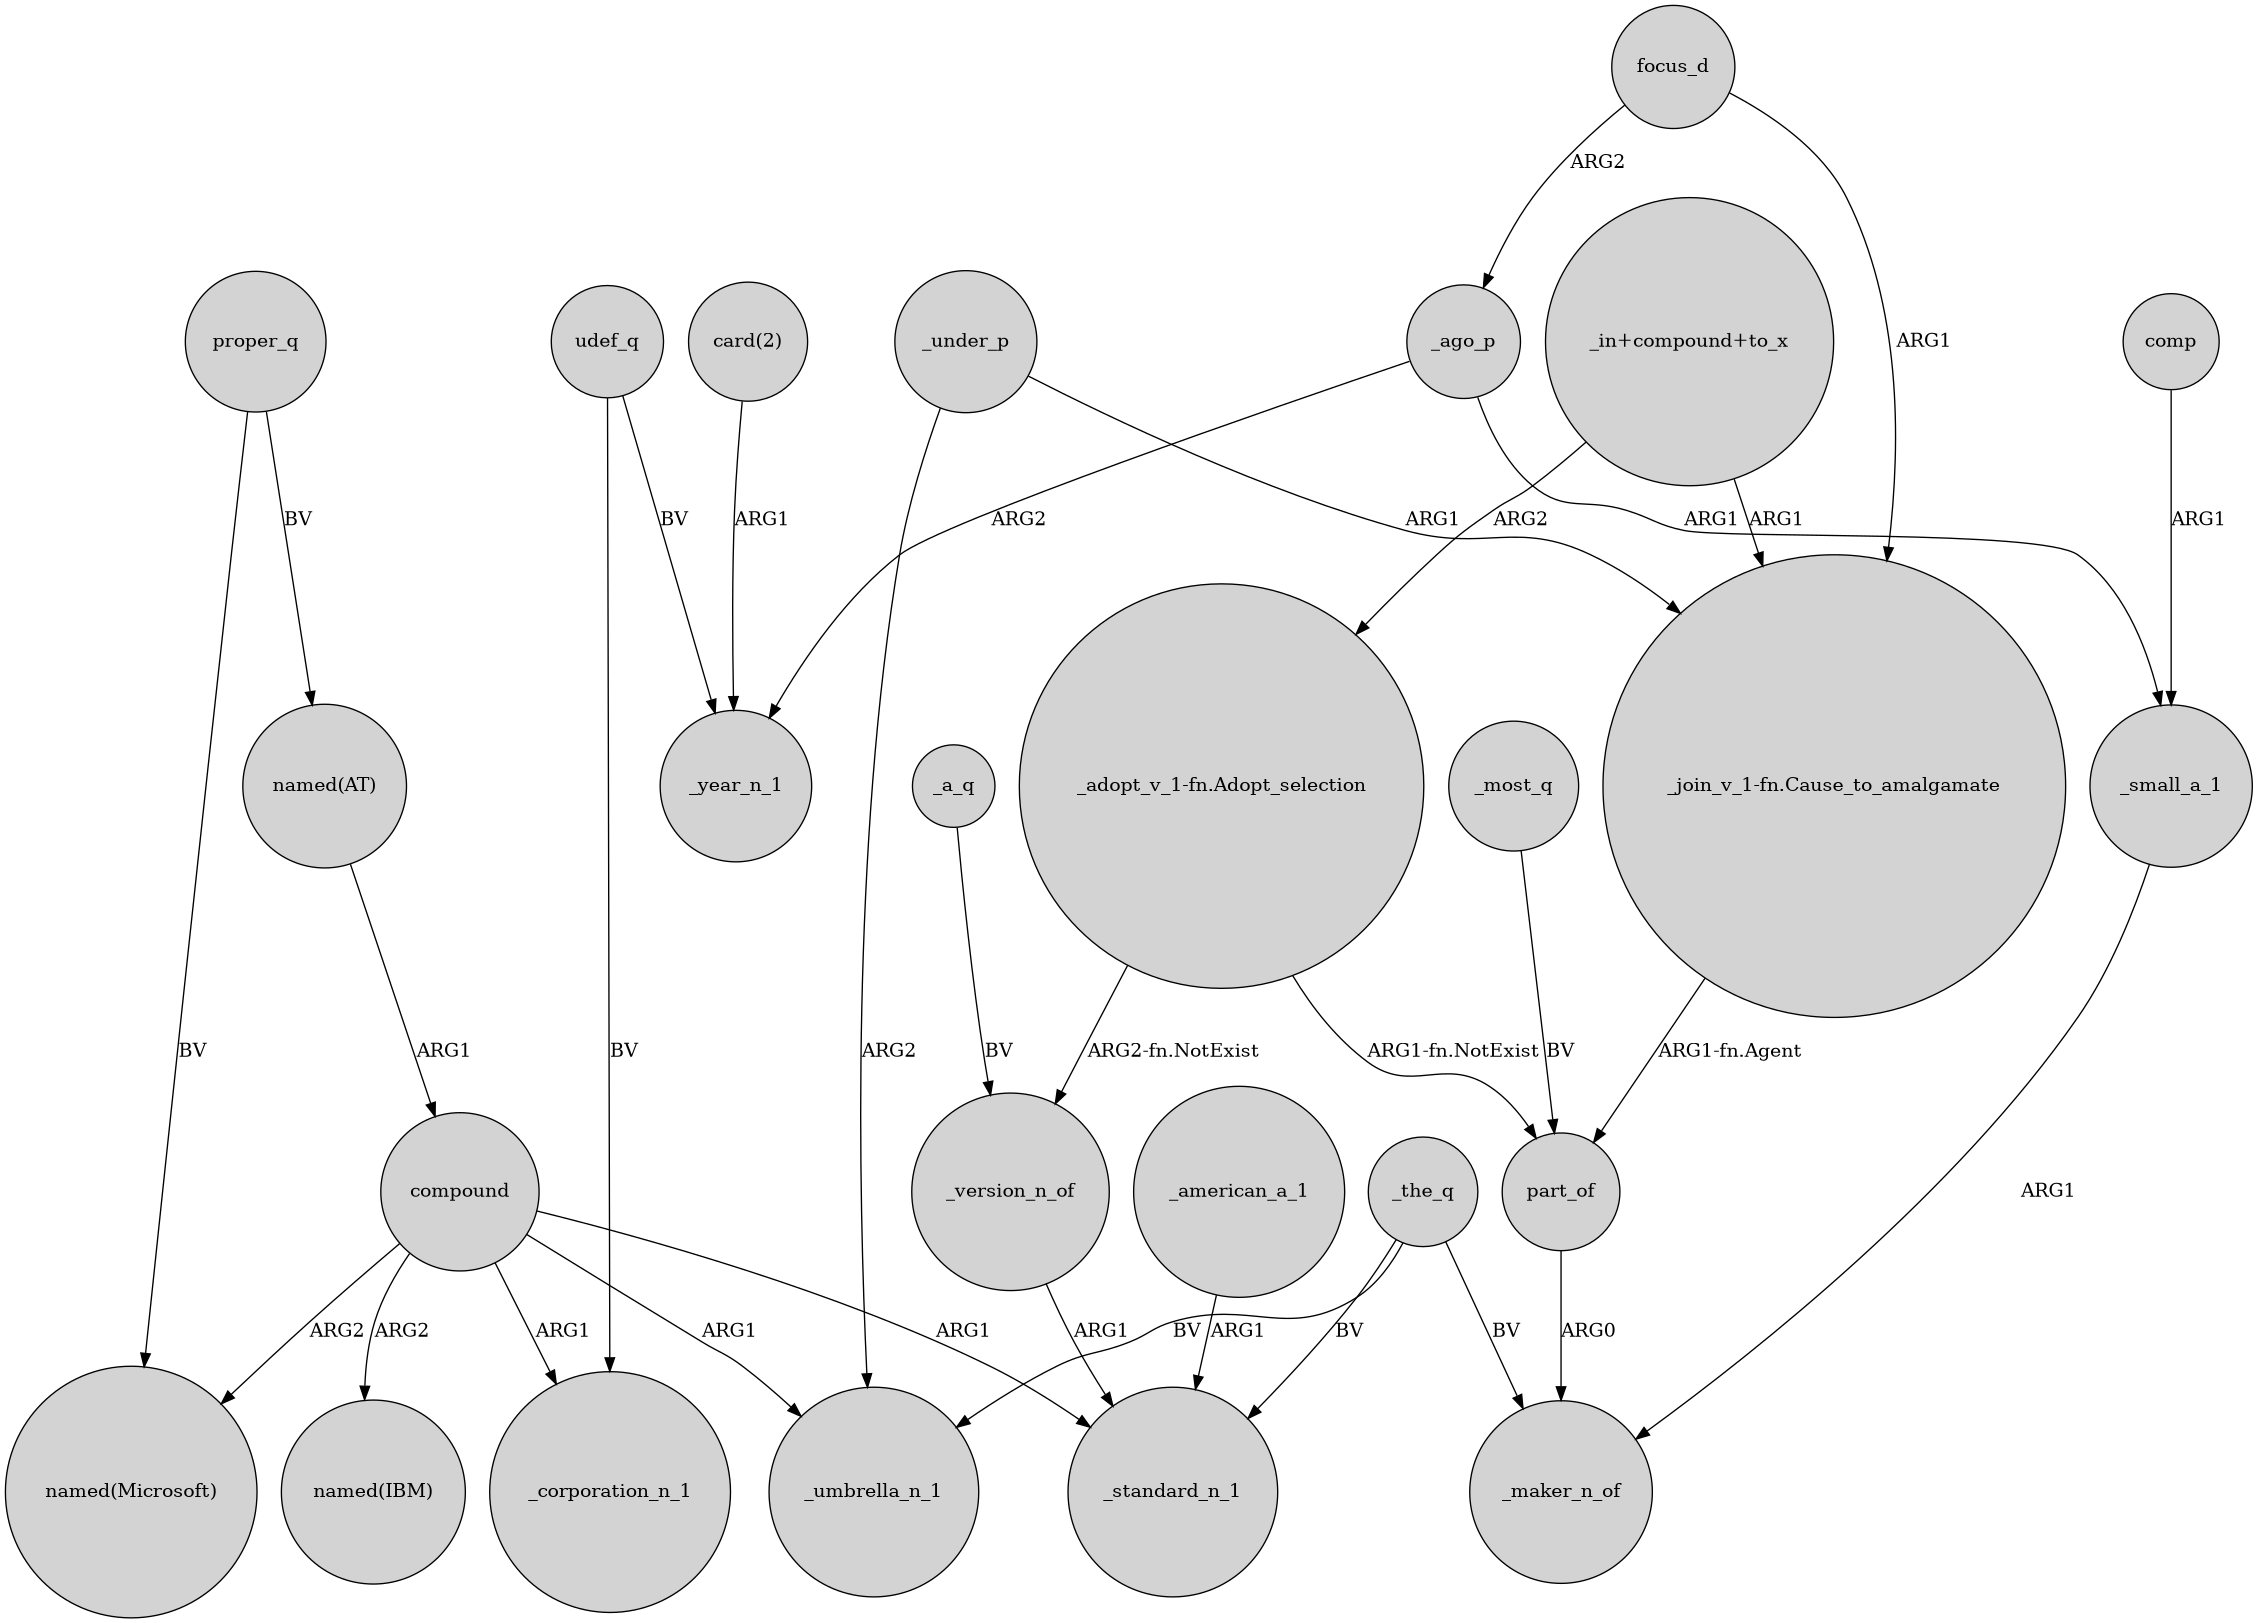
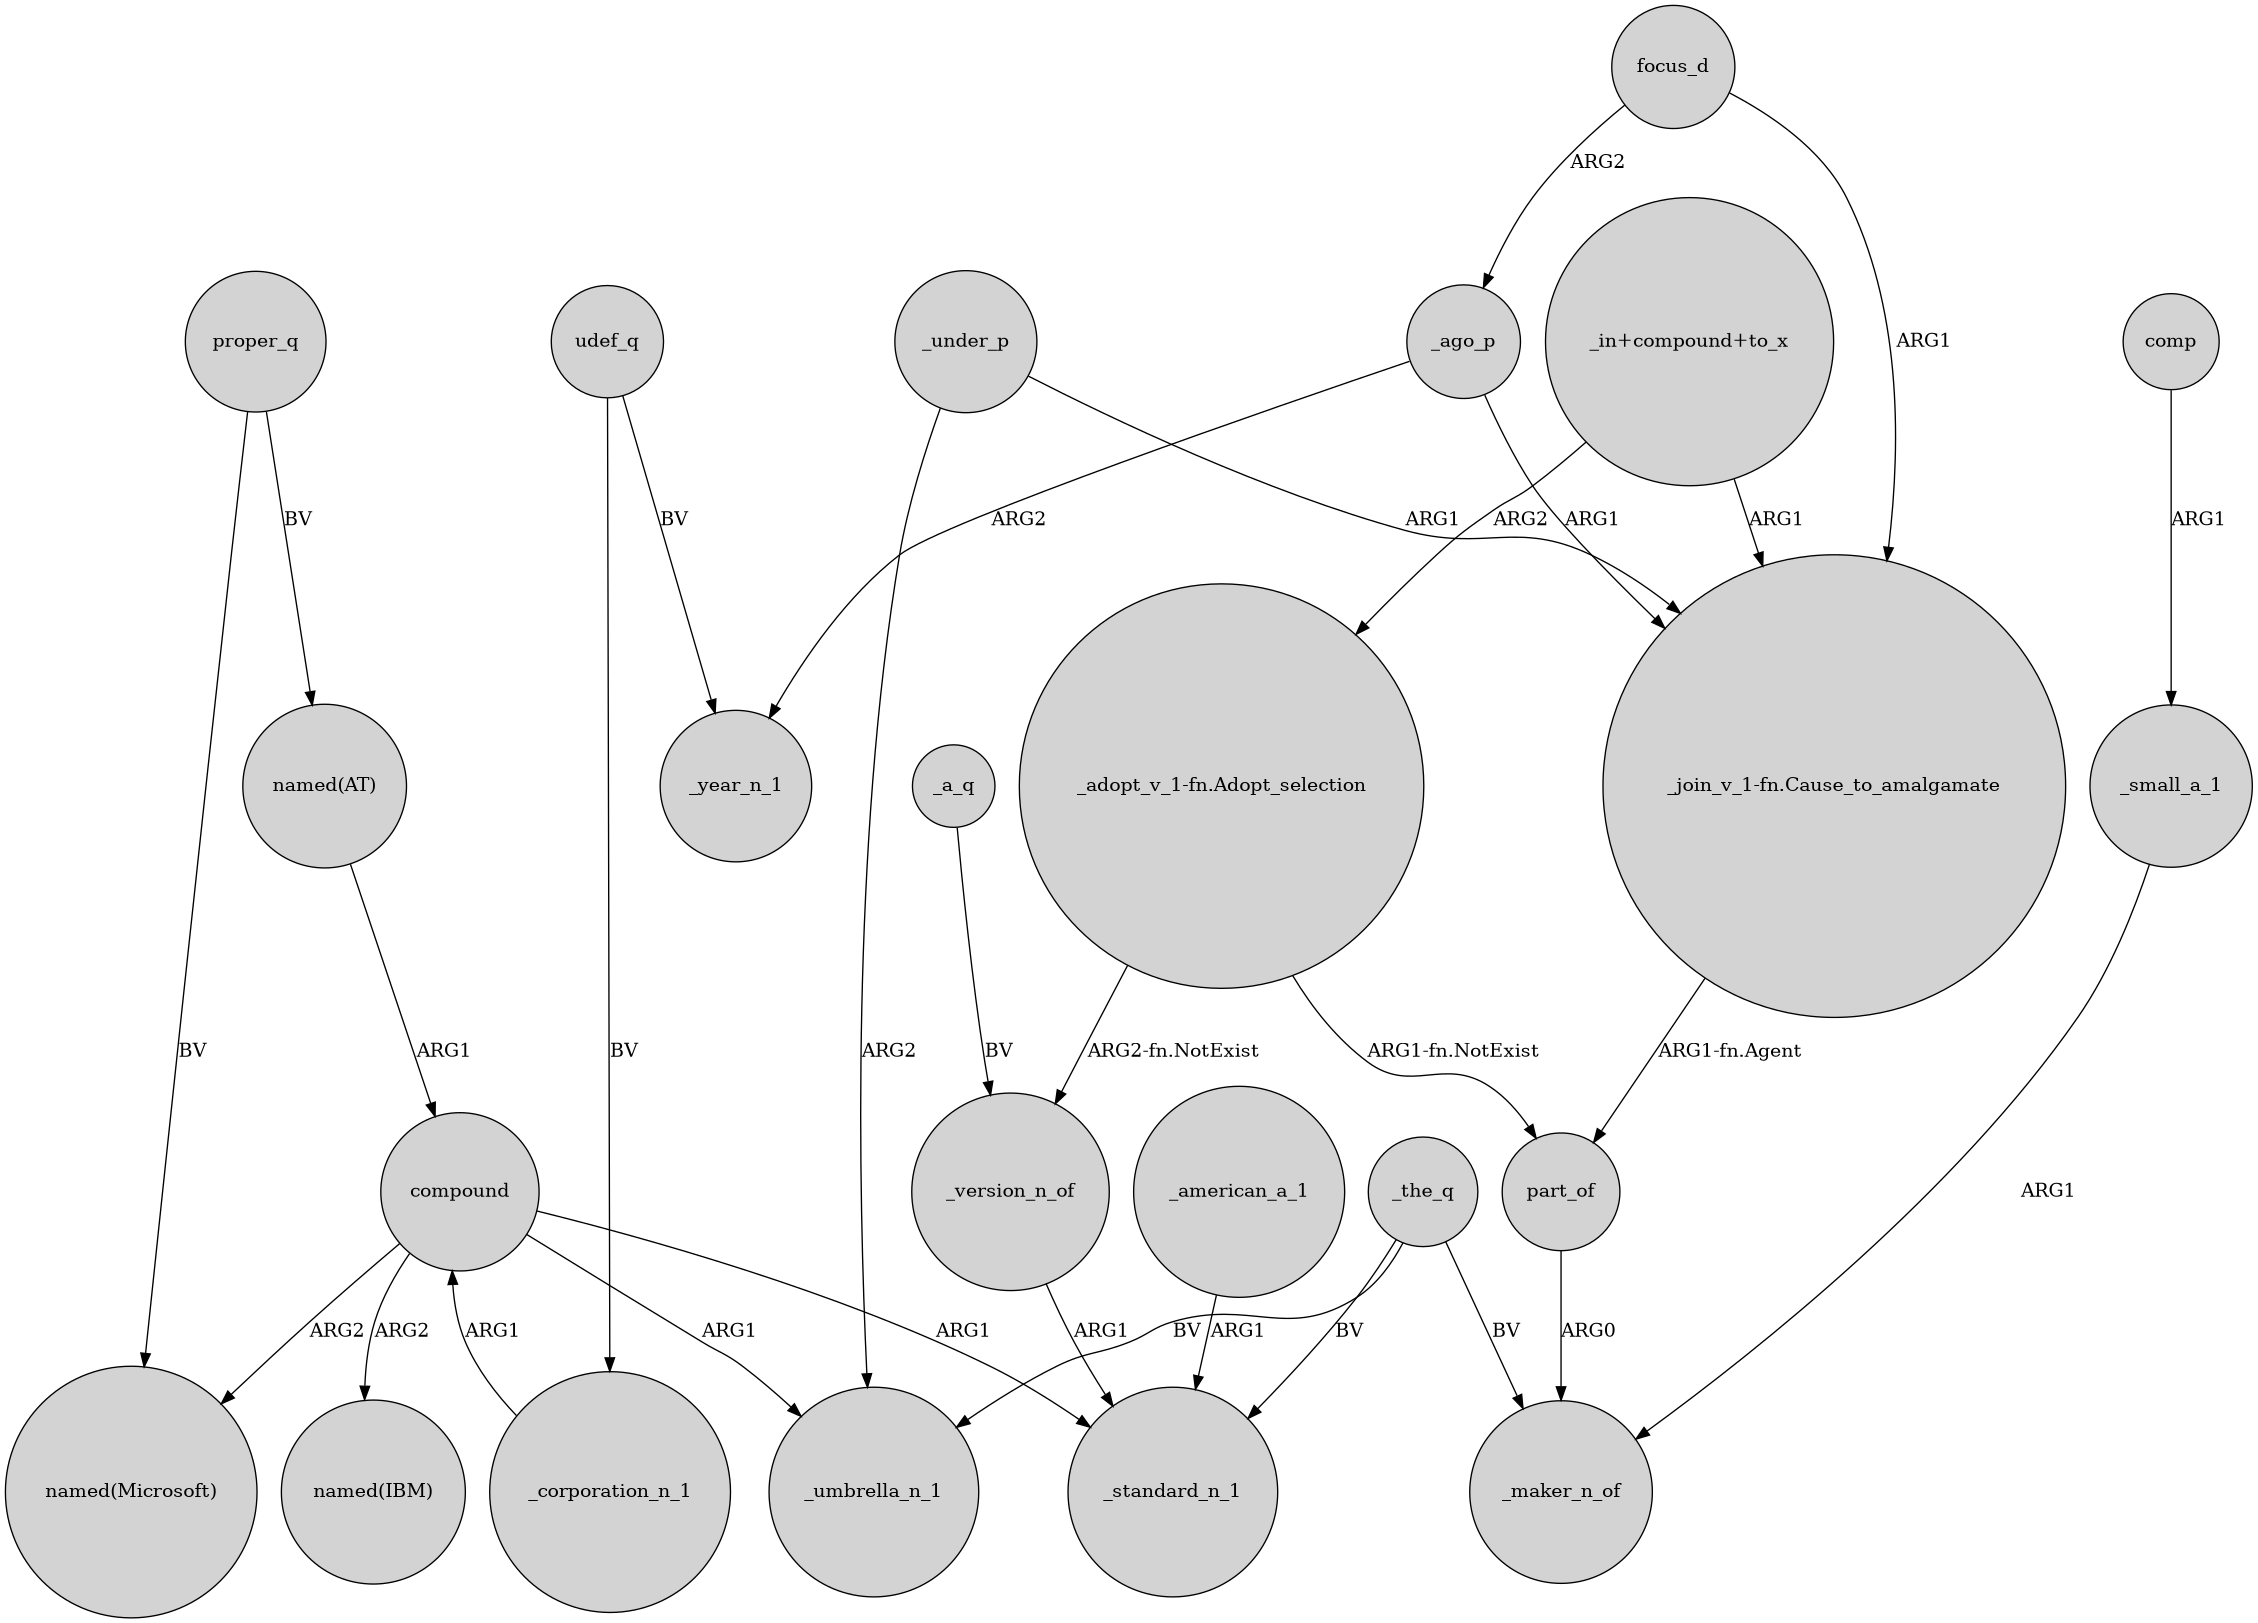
(748, 342) -> none
(1830, 536) -> (1557, 517)
(1514, 786) -> none
(523, 1317) -> (472, 1356)
